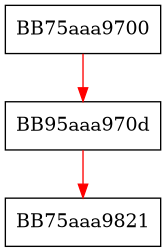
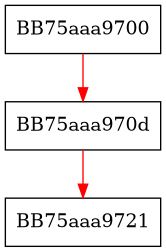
(83, 126) -> (83, 126)
(83, 222) -> (83, 222)
